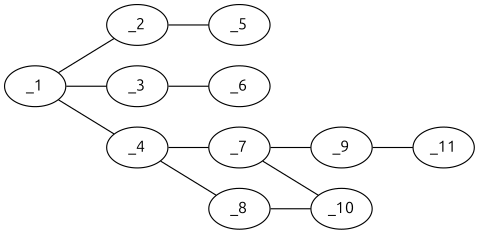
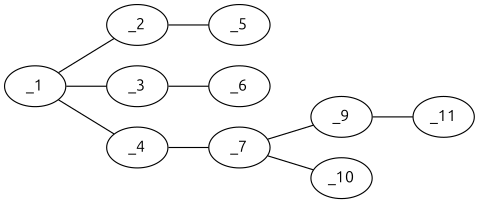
(239, 209) -> none
